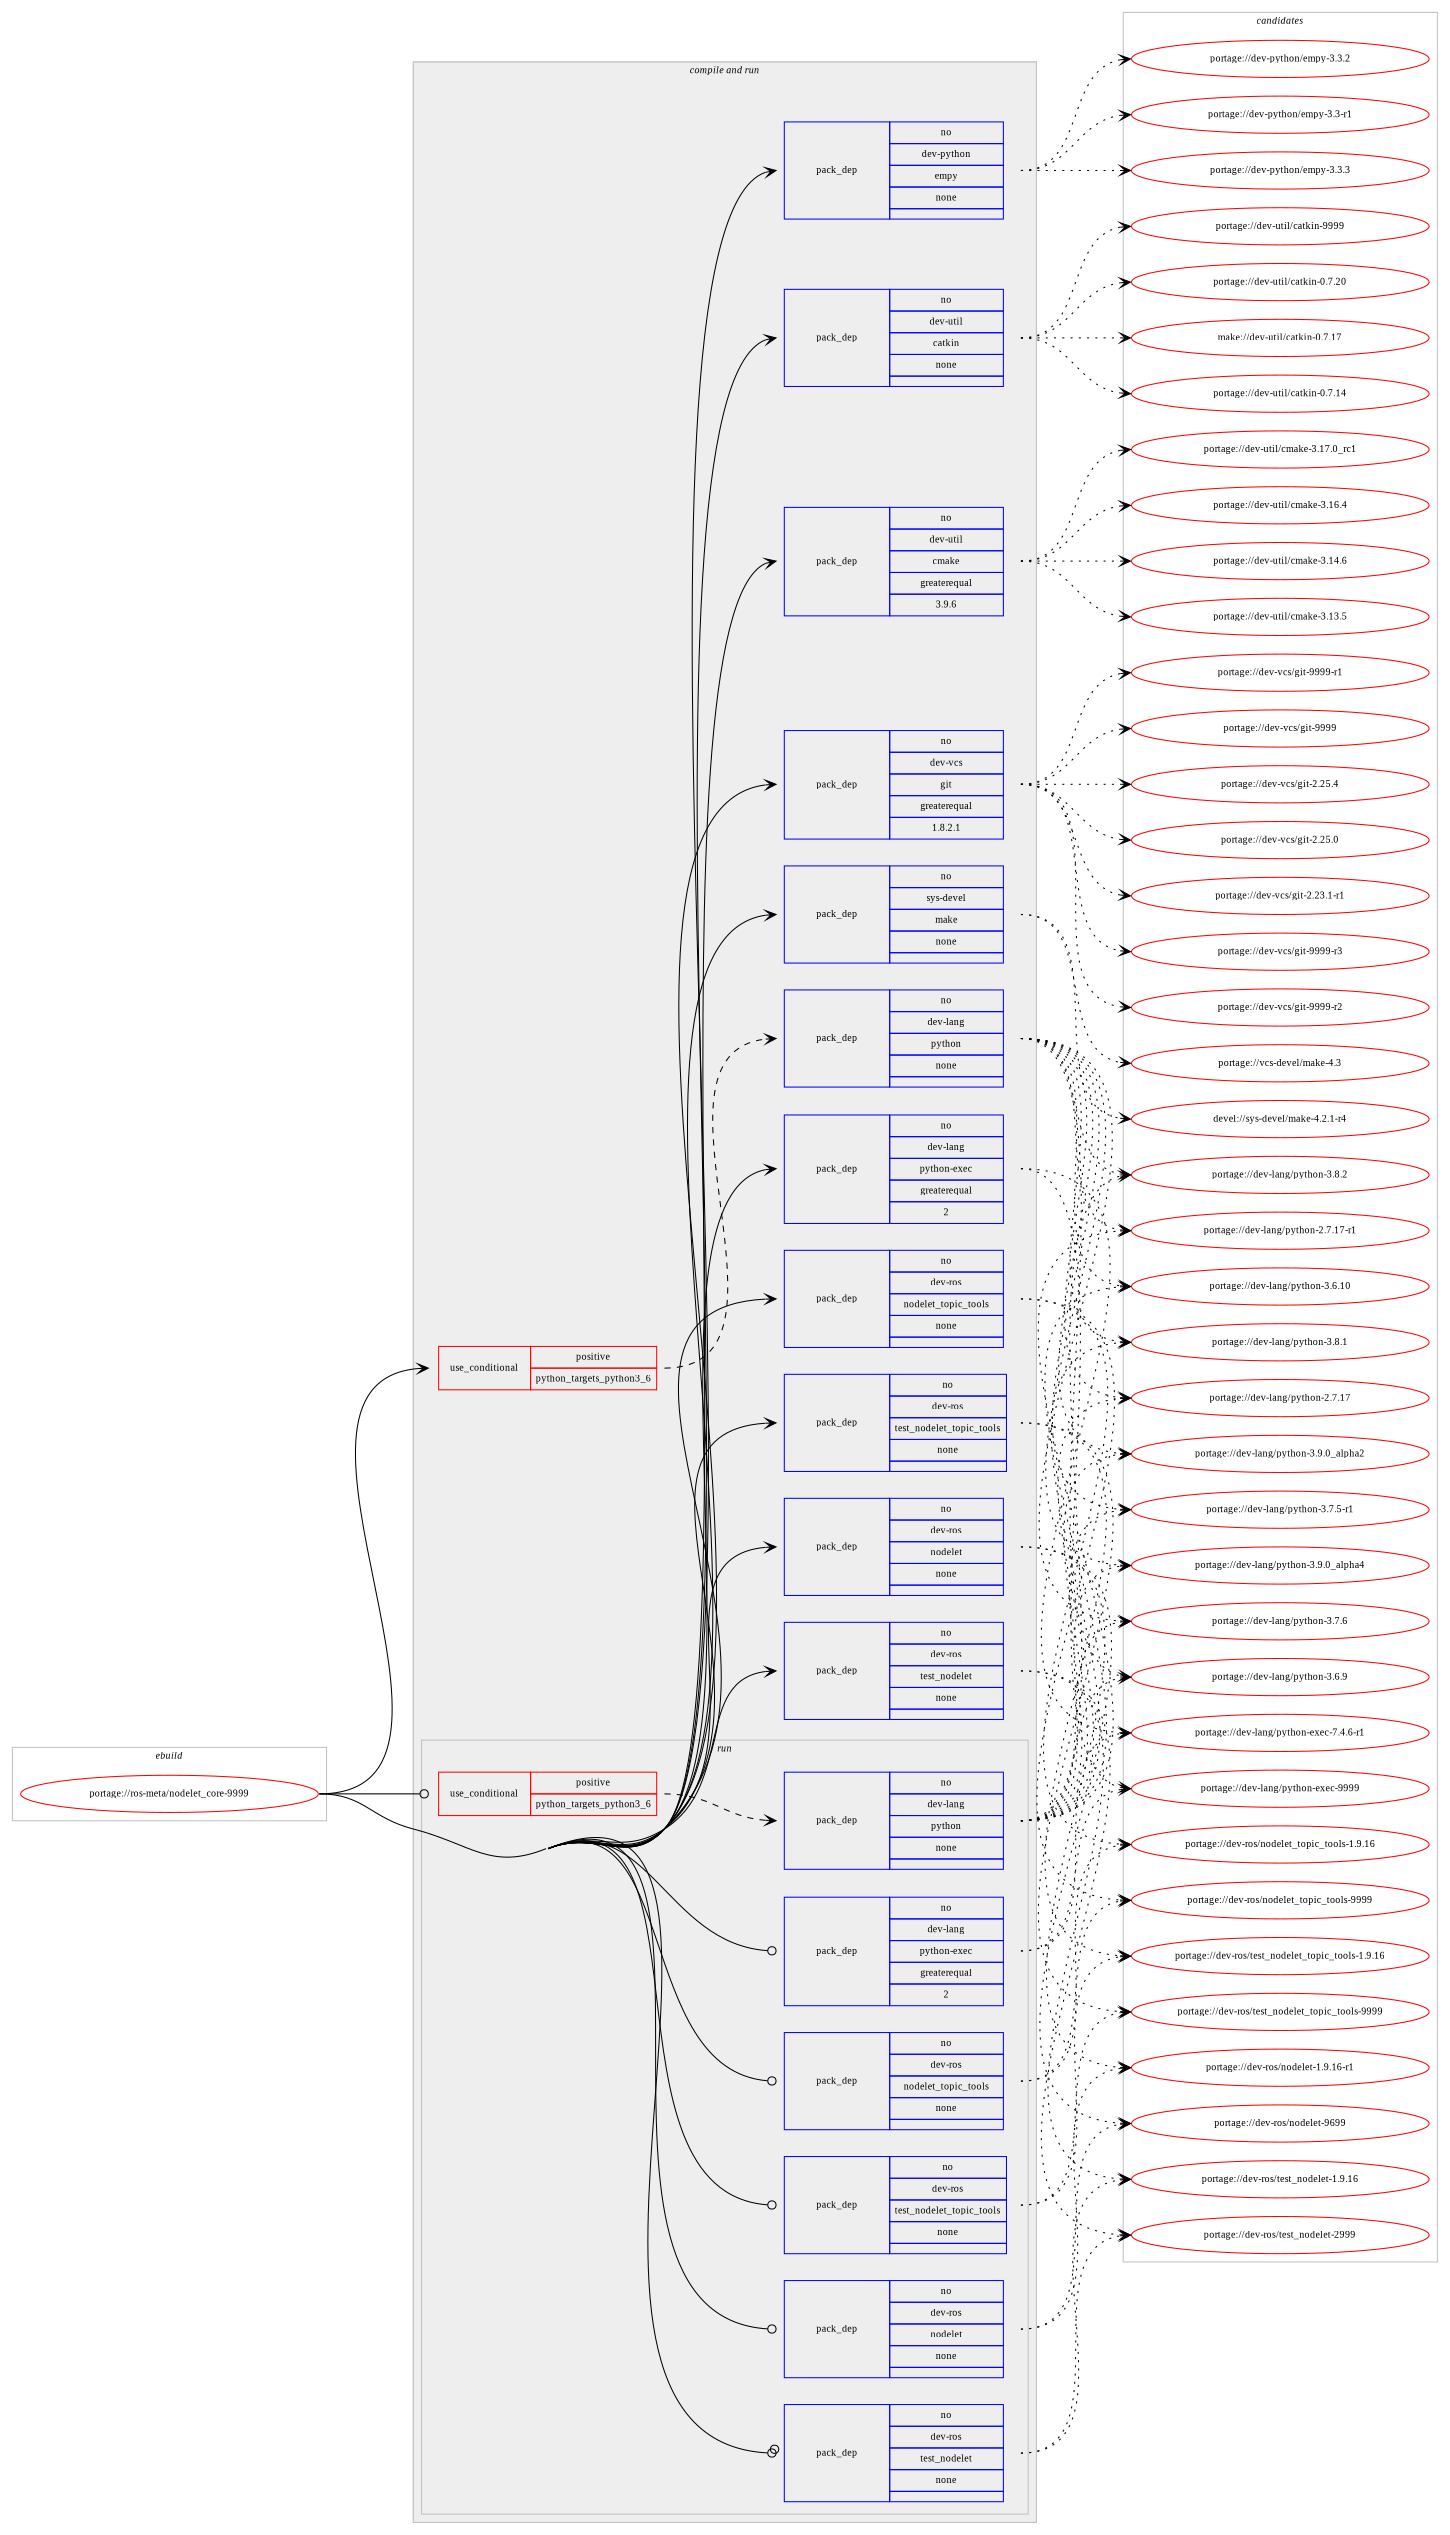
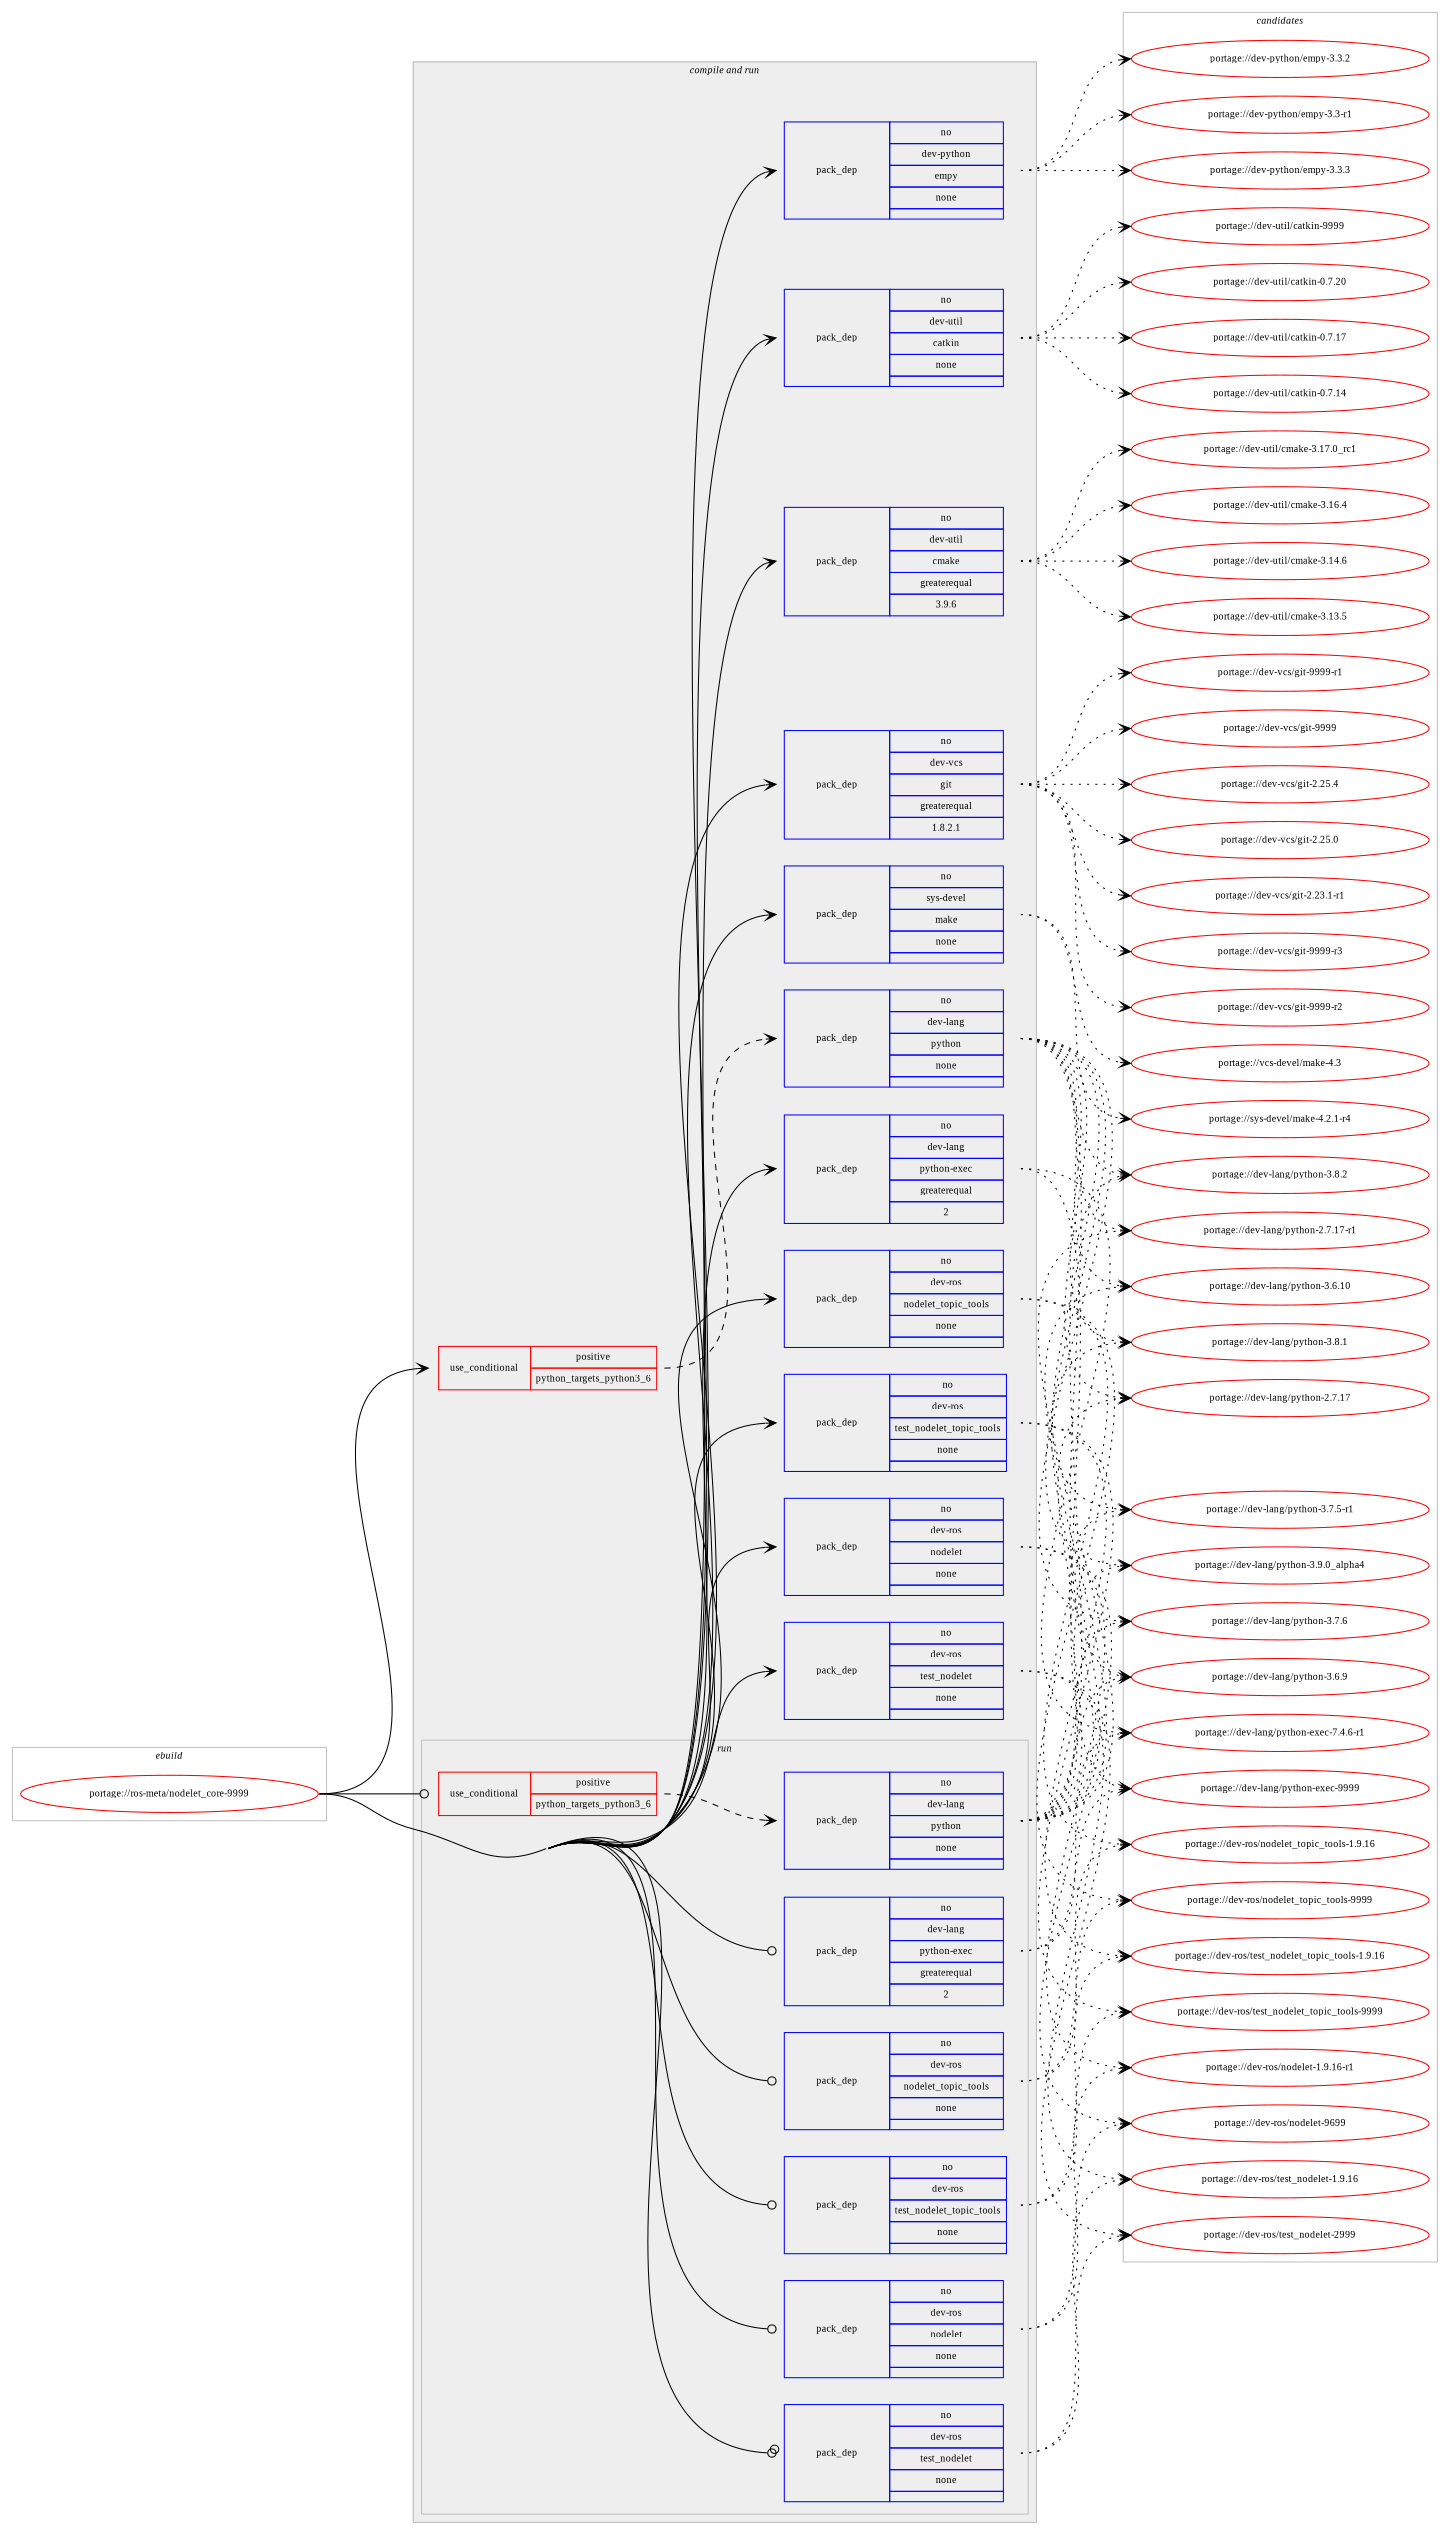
(1280, 338) -> (1280, 338)
(1280, 1119) -> (1280, 1119)
(1280, 1454) -> none
